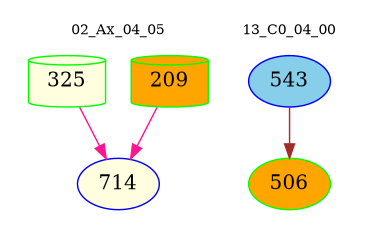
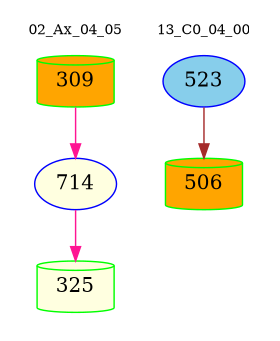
(170, 81) -> (76, 81)
(290, 81) -> (204, 81)
(90, 127) -> (76, 228)
(290, 184) -> (204, 184)
